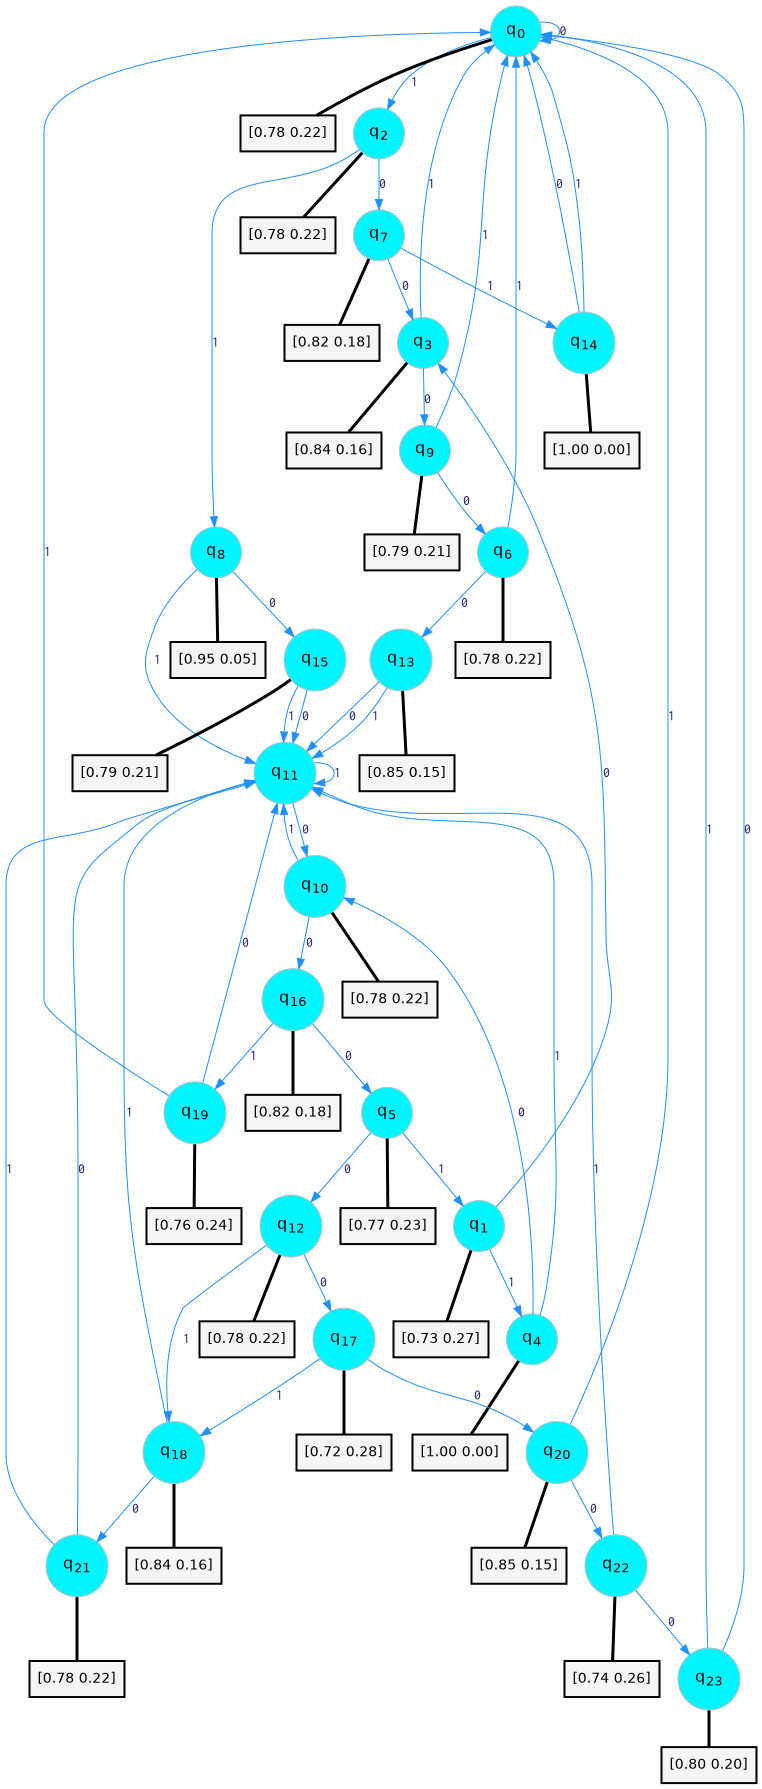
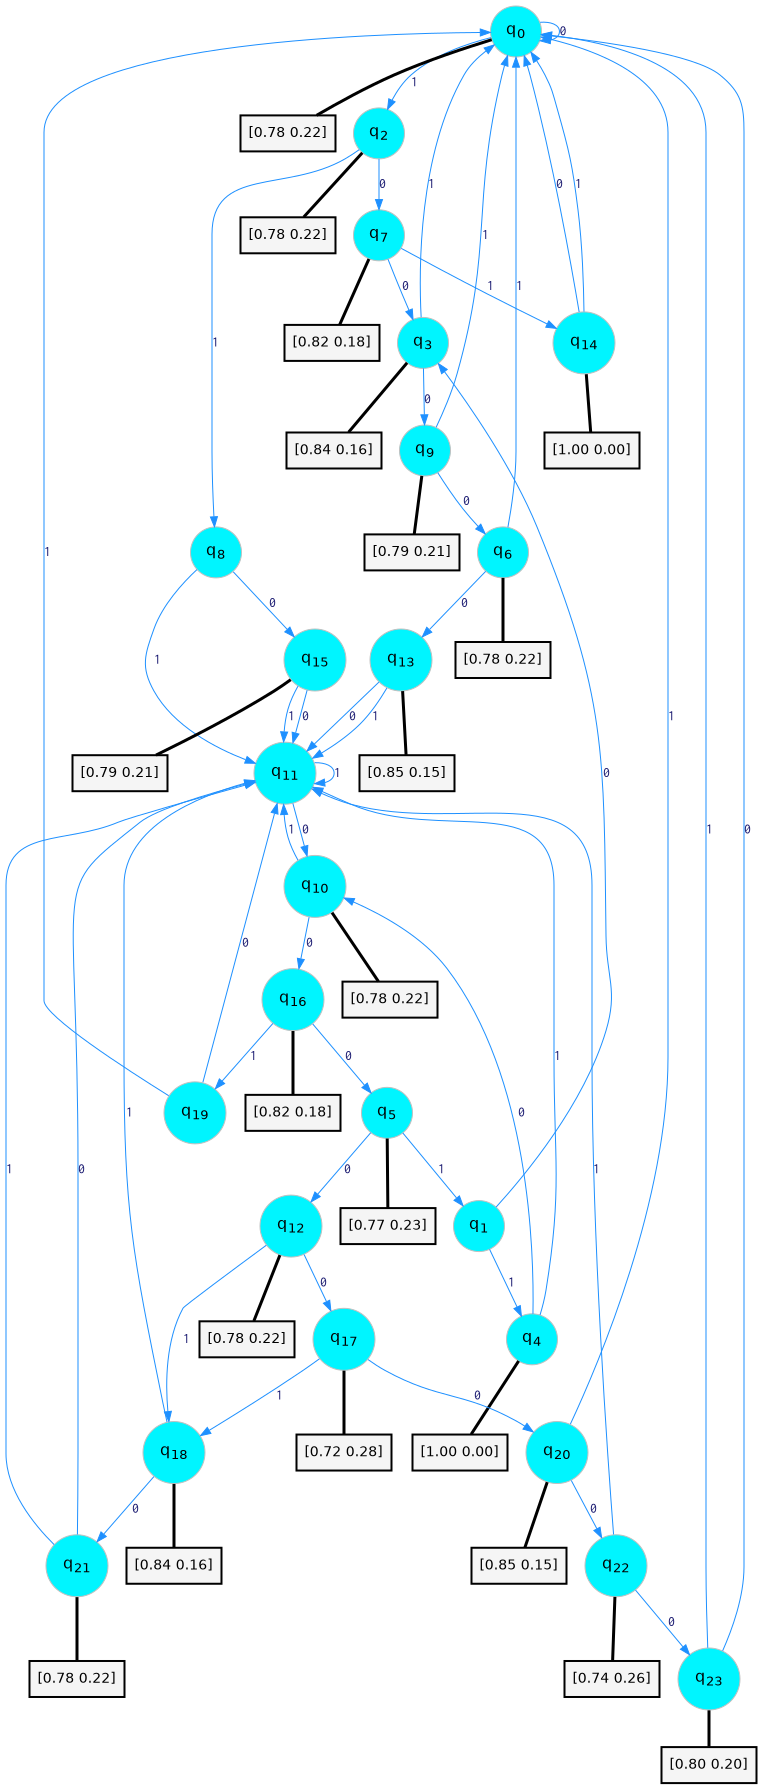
(218, 660) -> none
(194, 1226) -> none
(441, 1339) -> none
